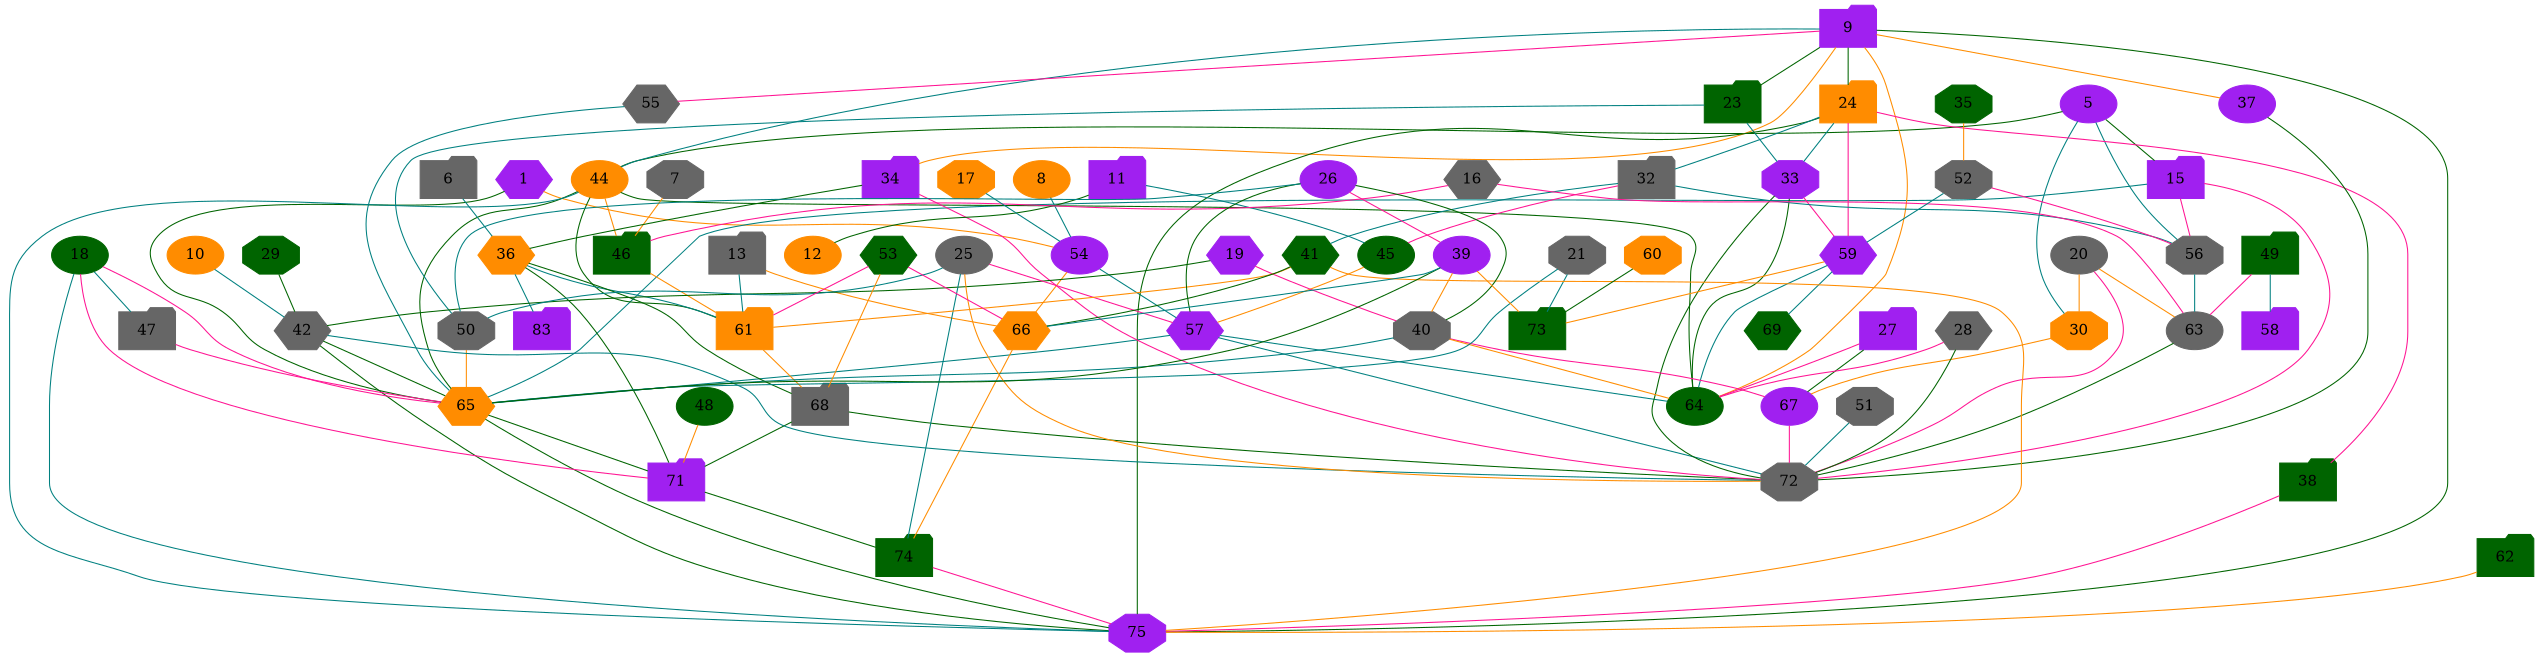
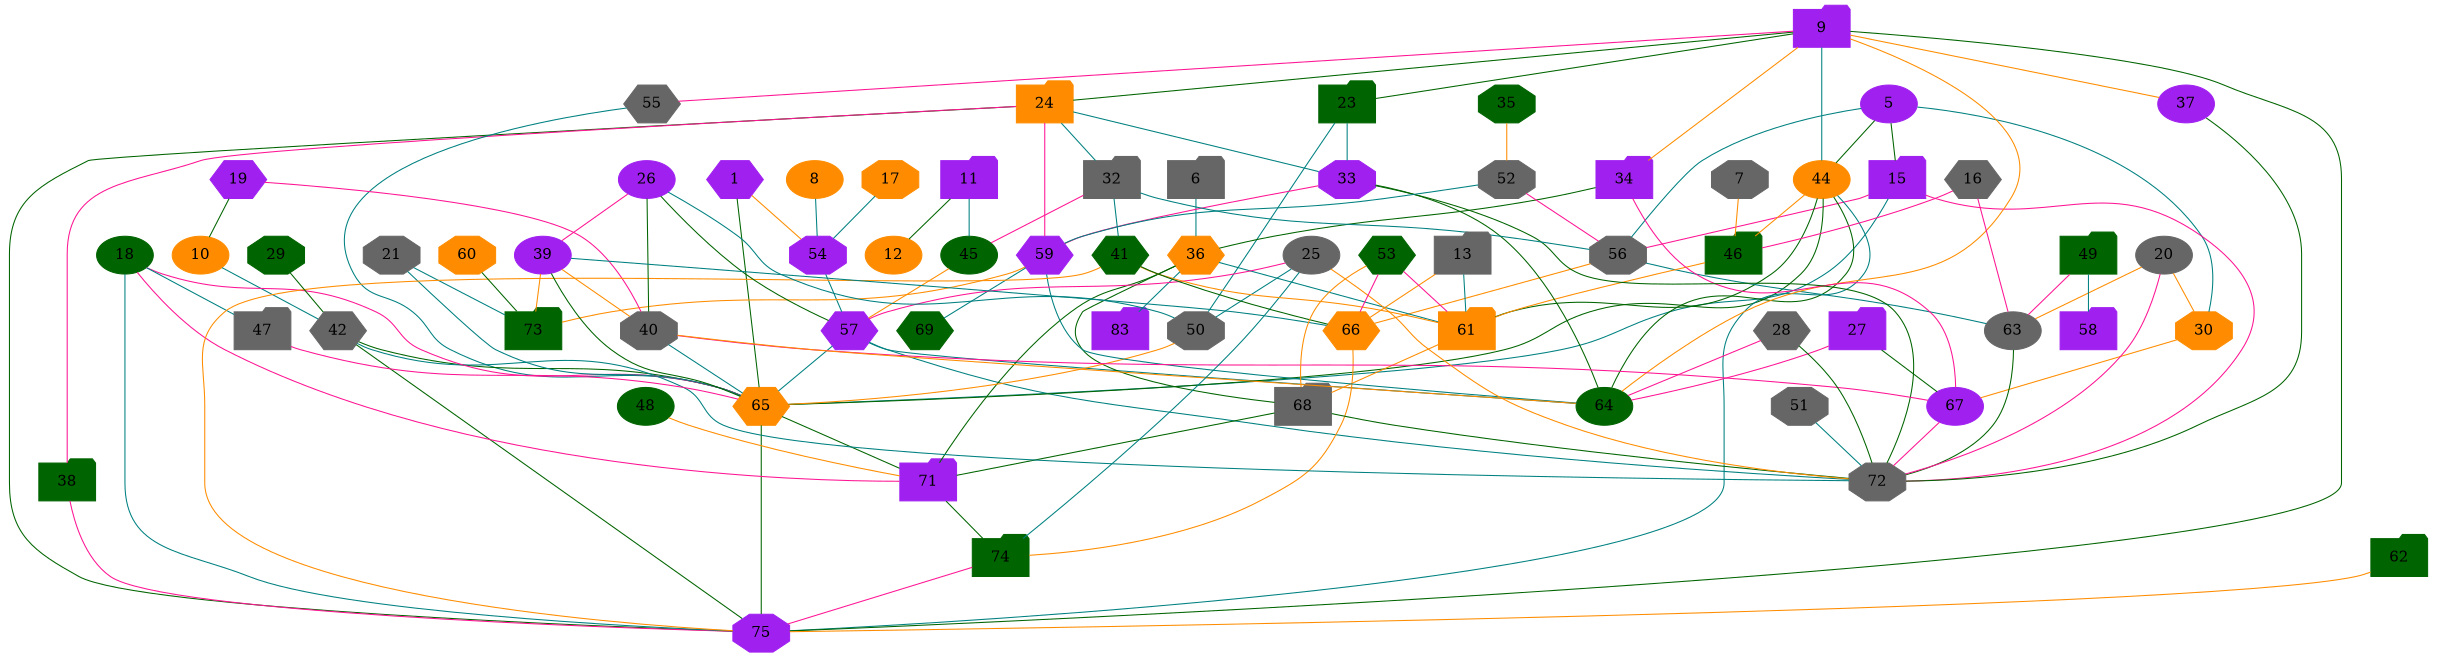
(1080, 255) -> (818, 255)
(902, 290) -> (219, 218)
(1051, 292) -> (1482, 294)
(1314, 406) -> (1753, 292)
